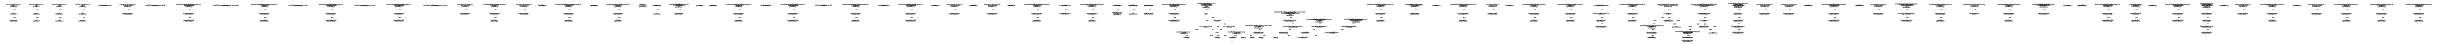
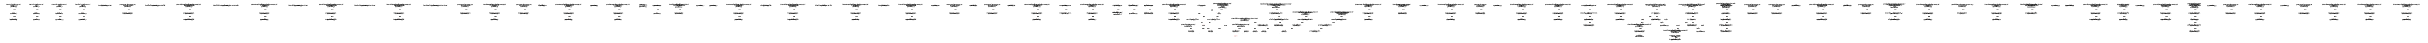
(1211, 17) -> (1210, 10)
